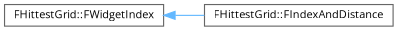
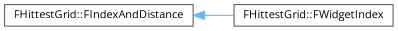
(190, 15) -> (219, 15)
